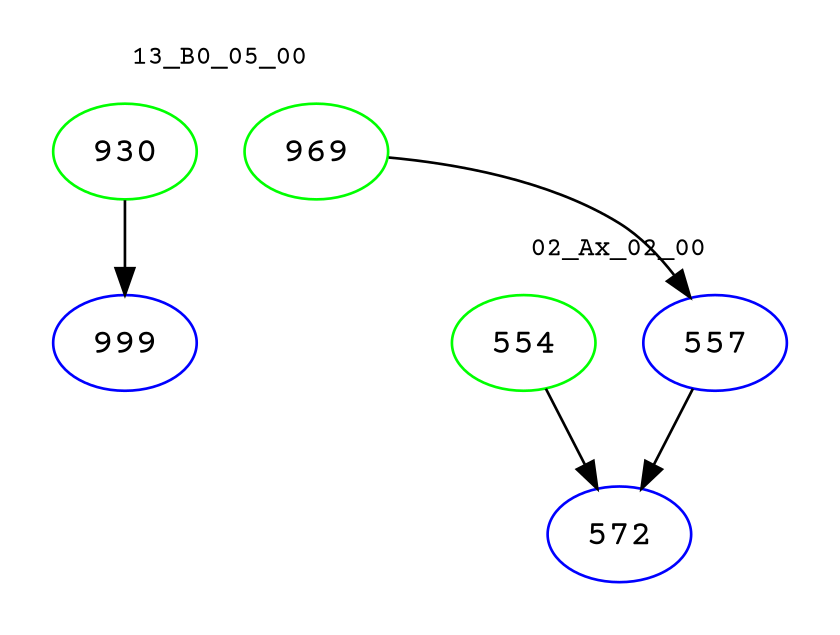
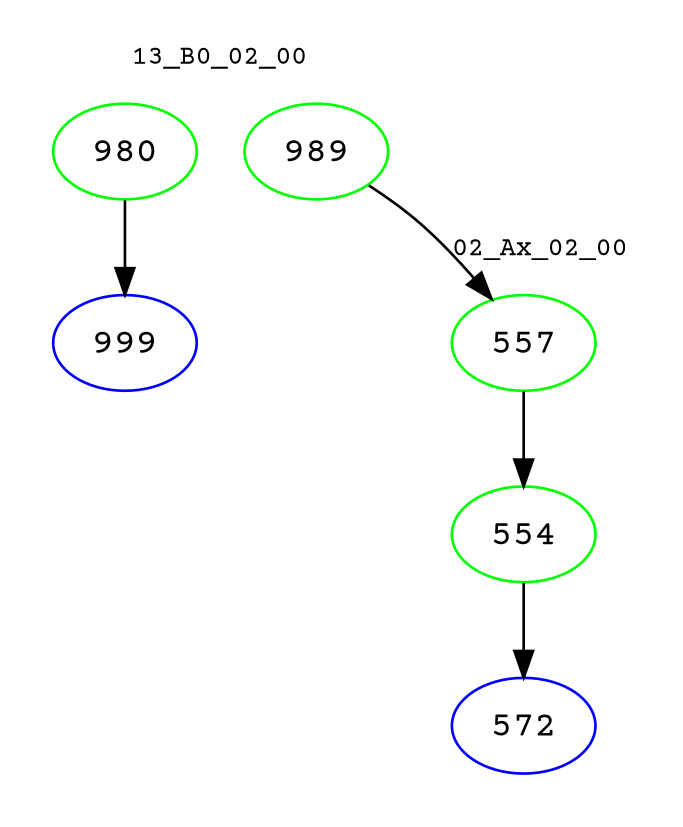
(221, 57) -> (221, 57)
(125, 152) -> (125, 152)
(316, 152) -> (316, 152)
(715, 343) -> (524, 343)
(673, 427) -> (524, 426)
